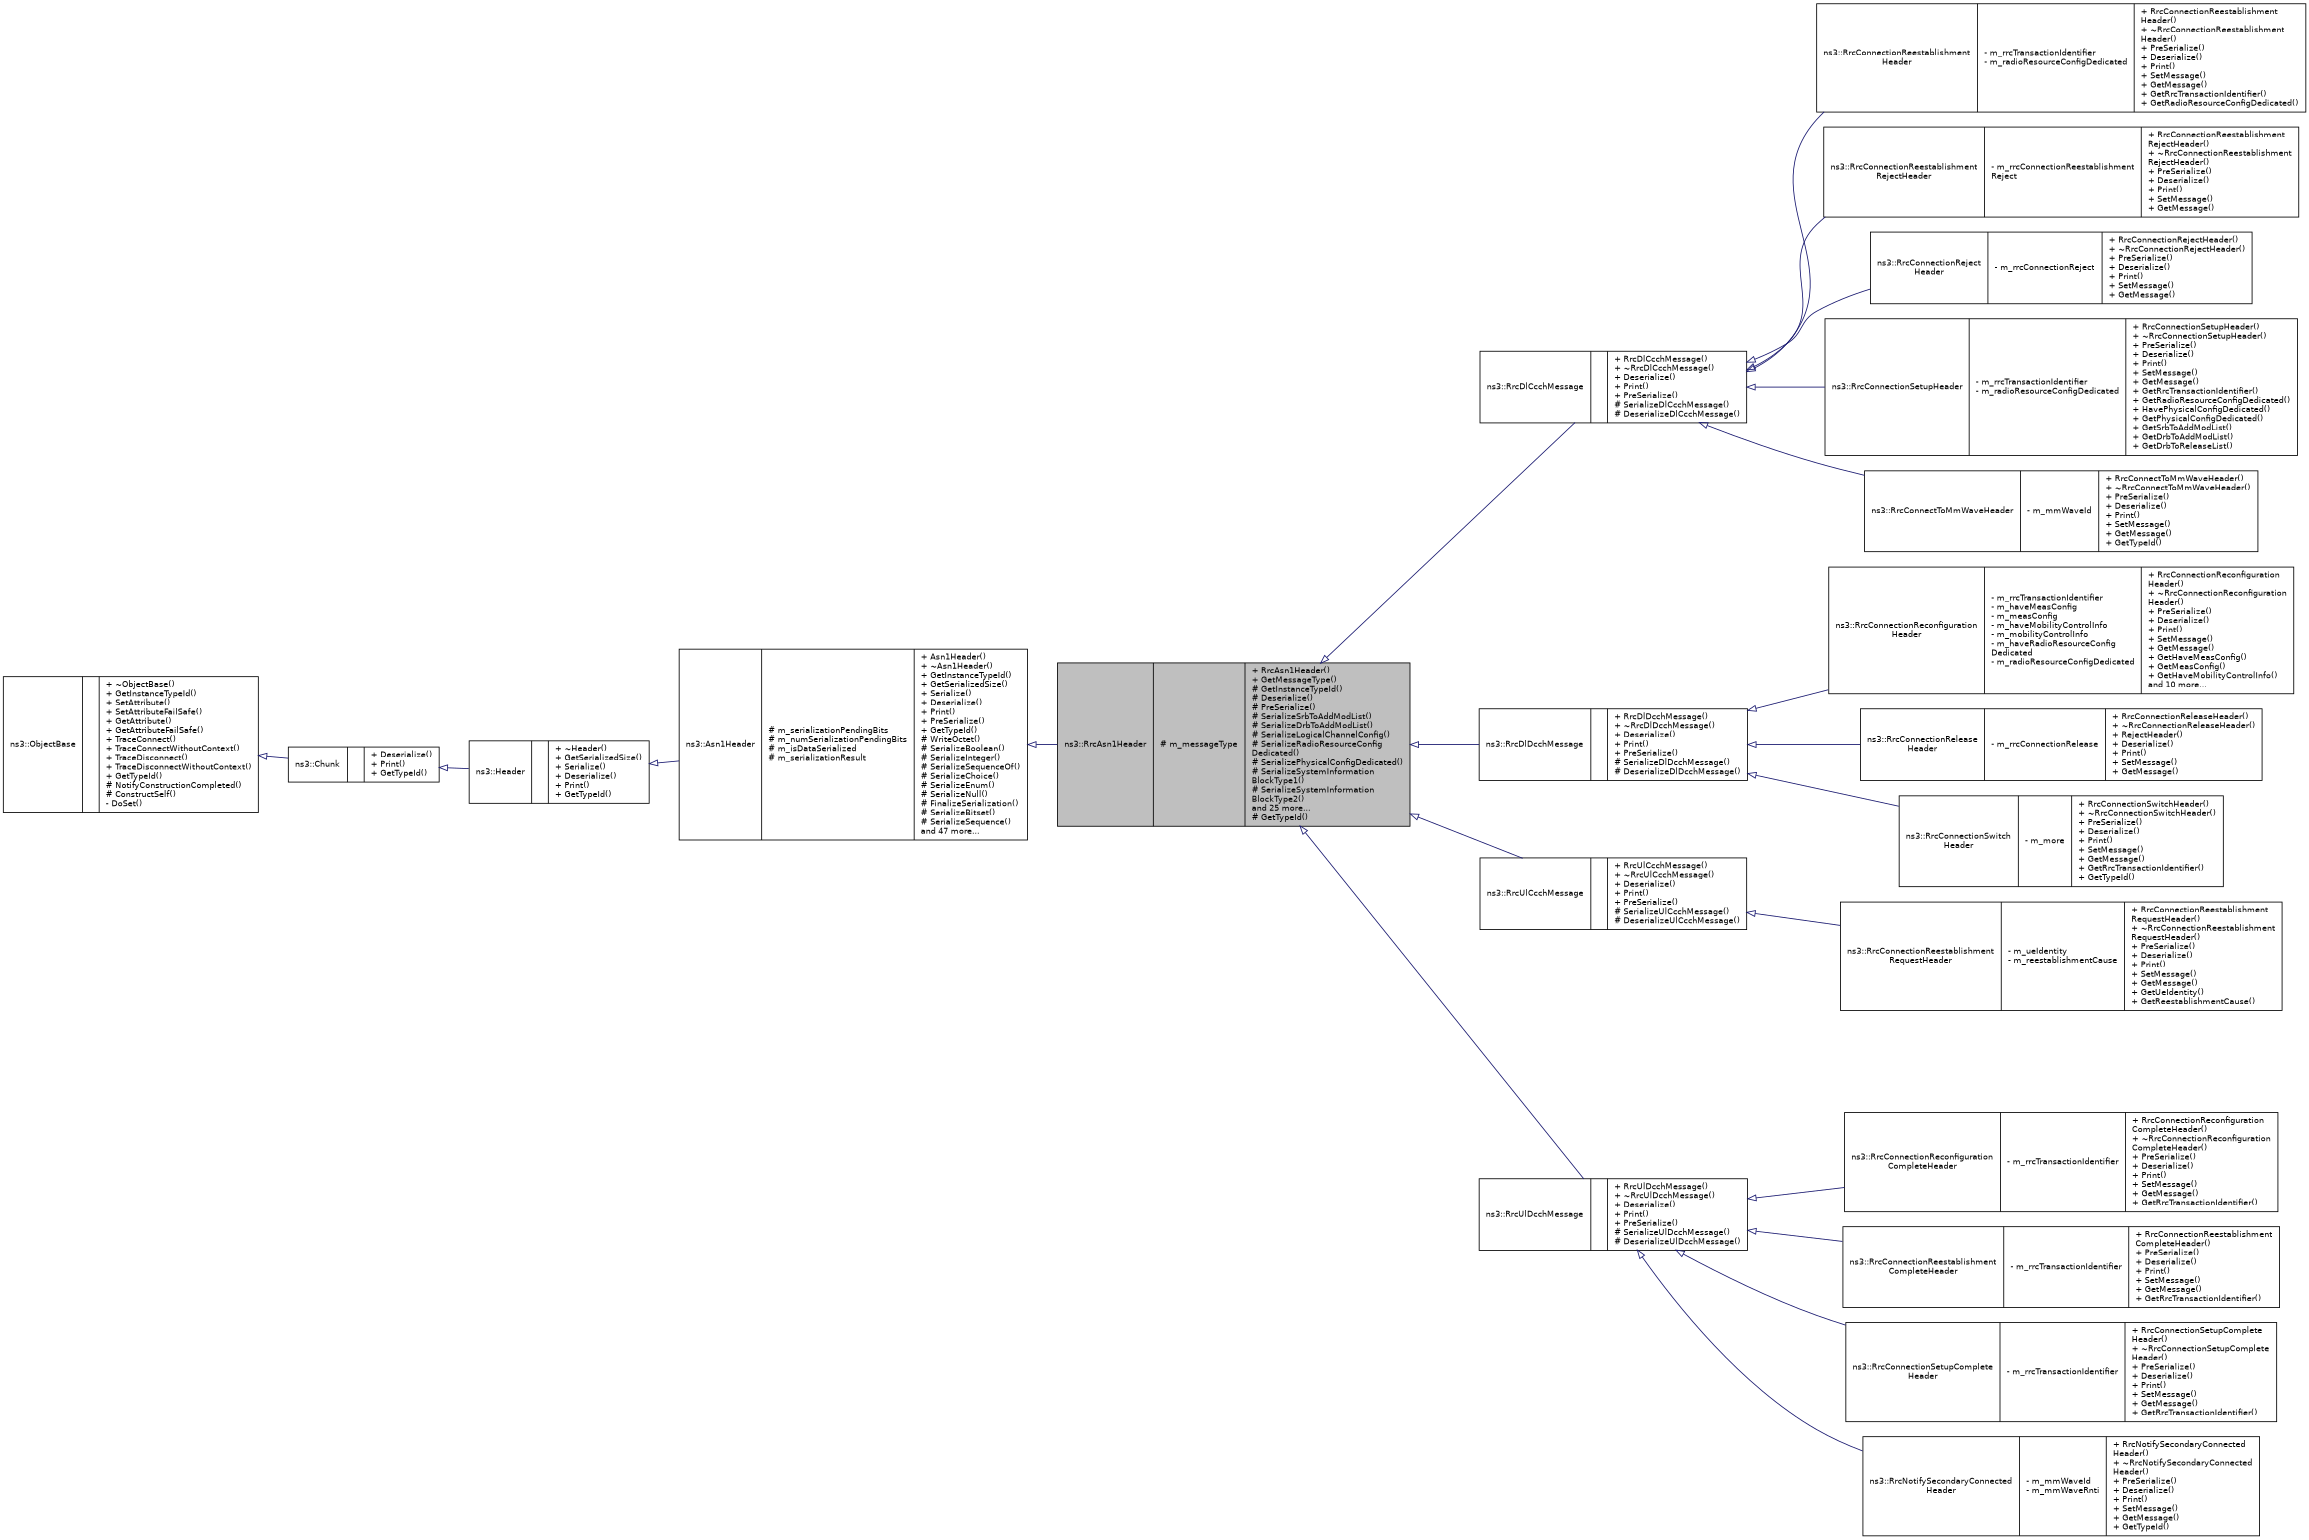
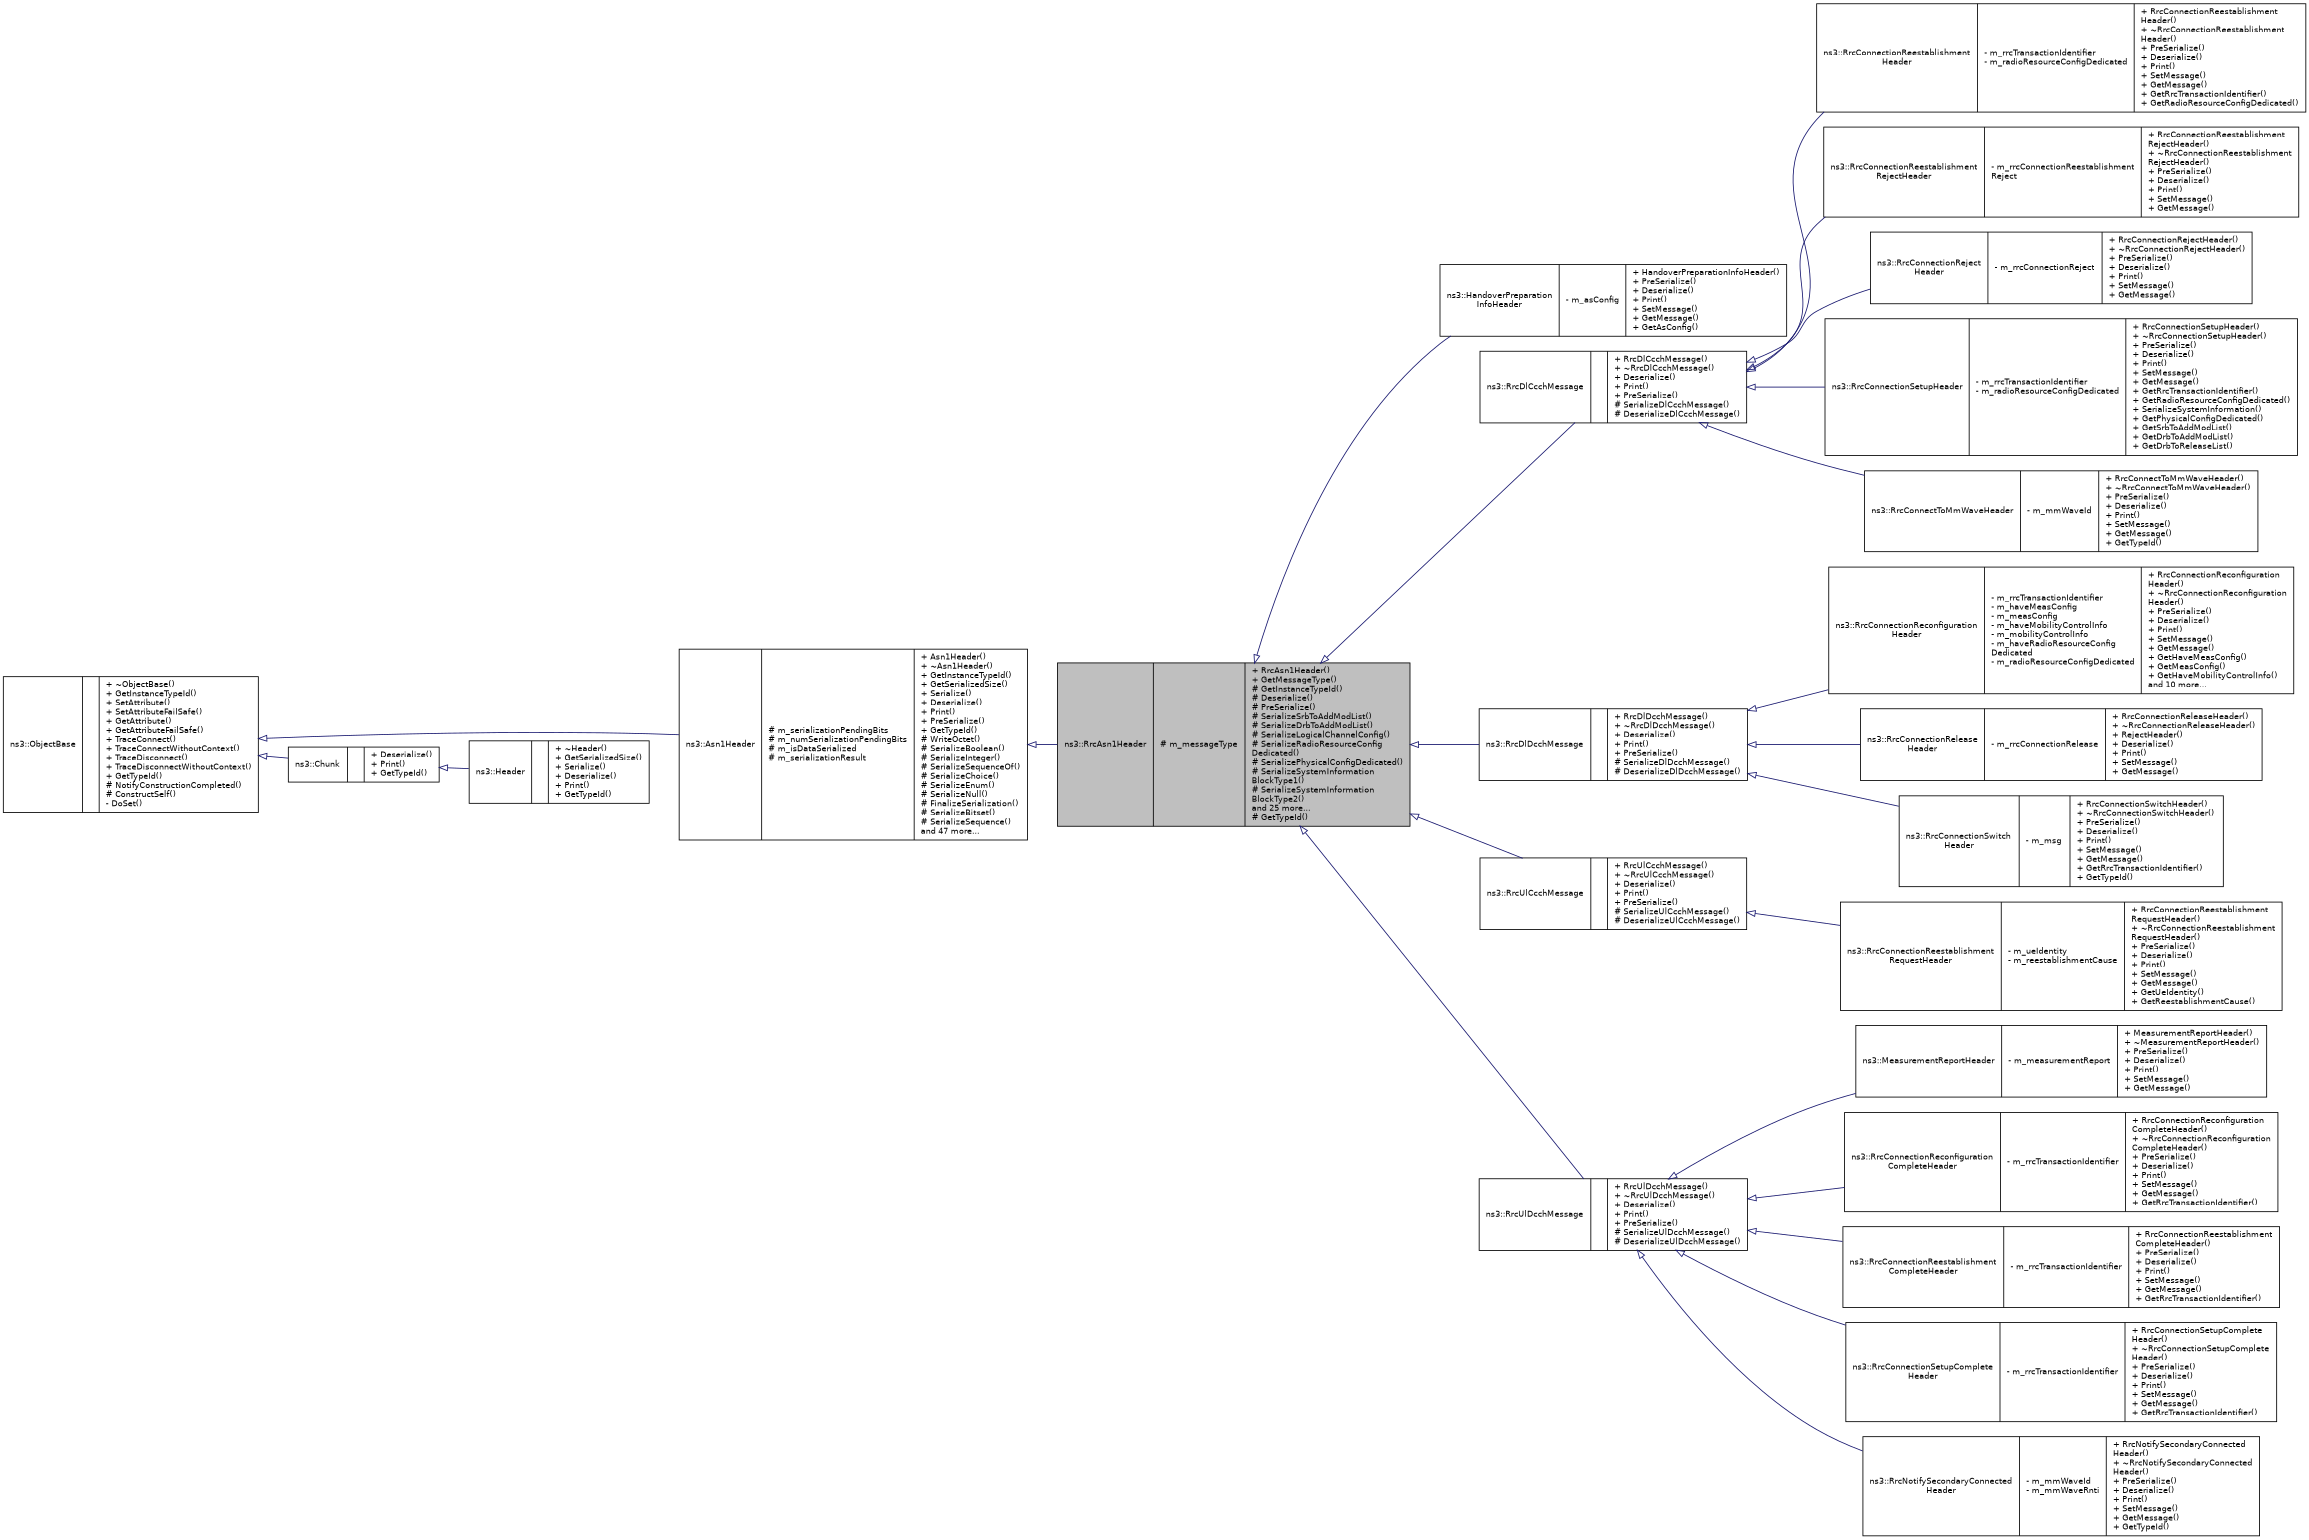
none -> (1613, 300)
(2202, 410) -> (2197, 410)
(668, 762) -> (473, 733)
(2045, 841) -> (2044, 841)
none -> (2061, 1061)
